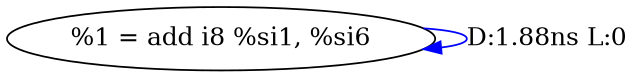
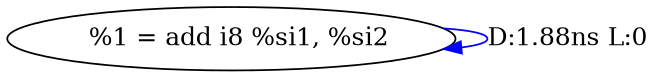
(221, 39) -> (231, 39)
